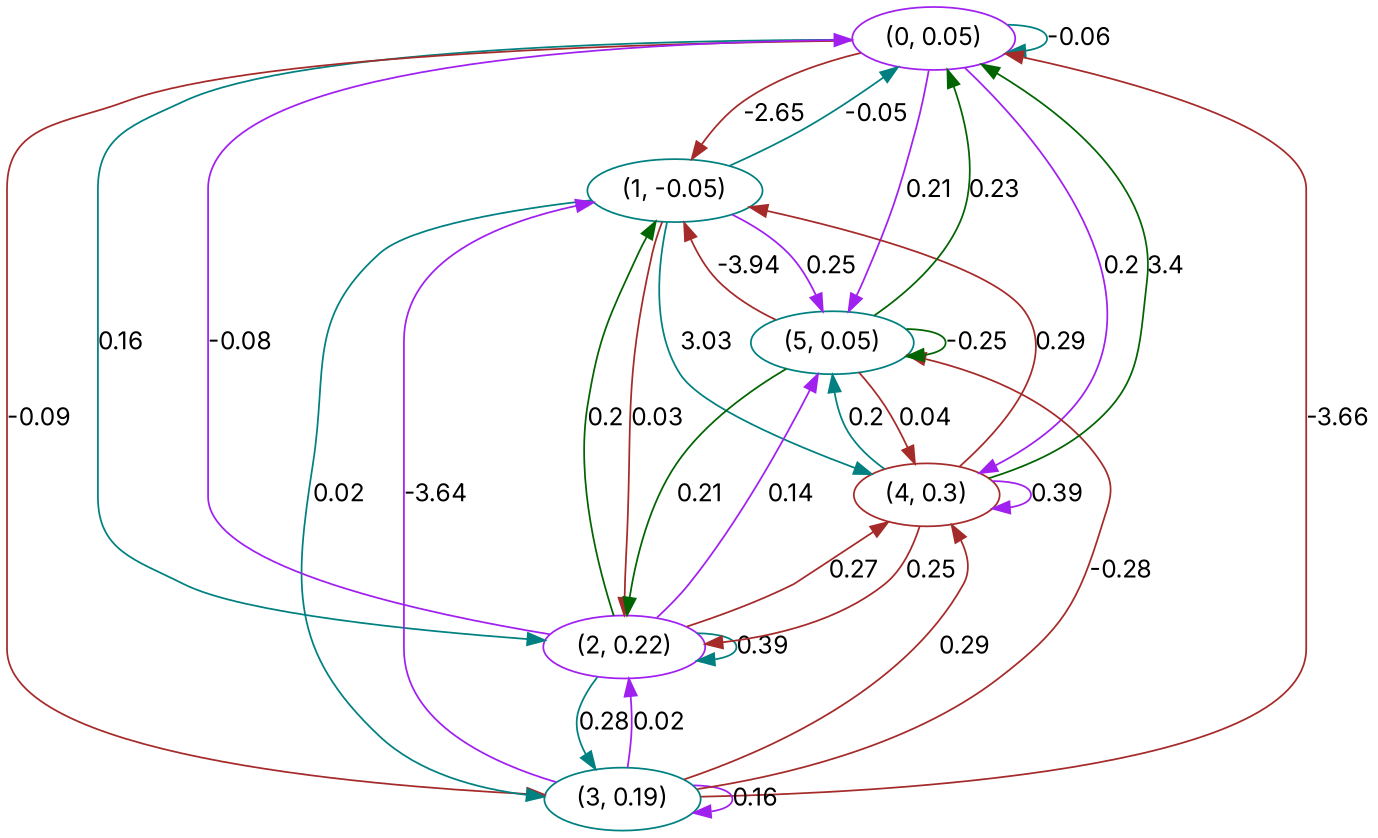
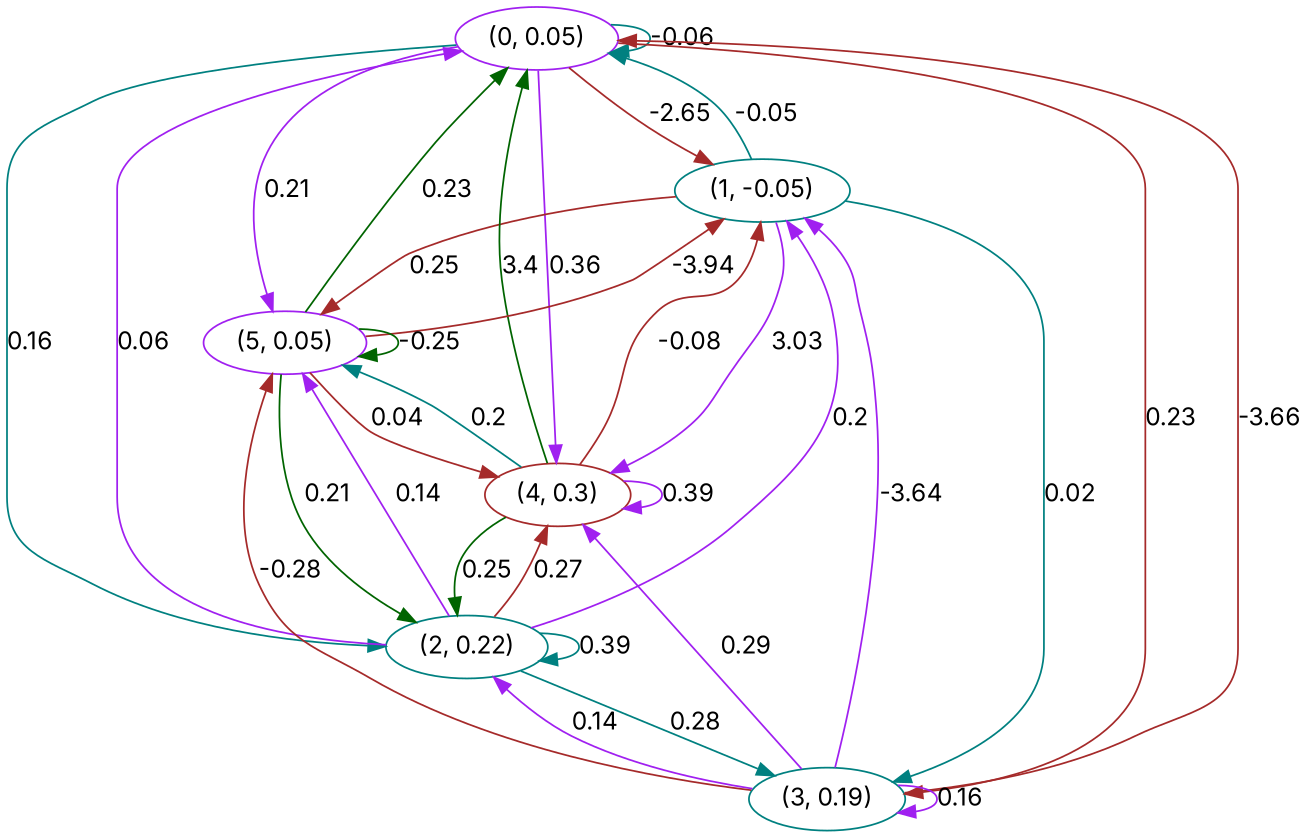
(782, 247) -> (488, 228)
(1122, 267) -> (576, 267)
(240, 343) -> (144, 343)
(832, 343) -> (285, 343)
(1061, 343) -> (690, 343)
(695, 390) -> (737, 363)
(631, 408) -> none
(39, 419) -> (1172, 419)
(586, 422) -> (773, 490)
(839, 612) -> (467, 549)
(624, 647) -> (467, 647)
(860, 693) -> (698, 653)
(659, 723) -> (595, 723)
